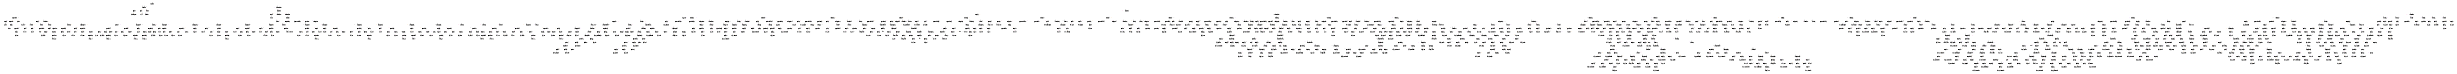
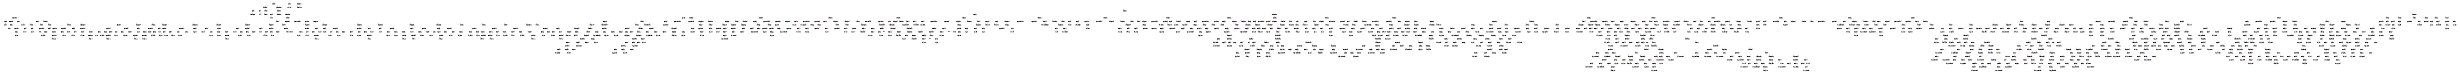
(931, 32) -> none
